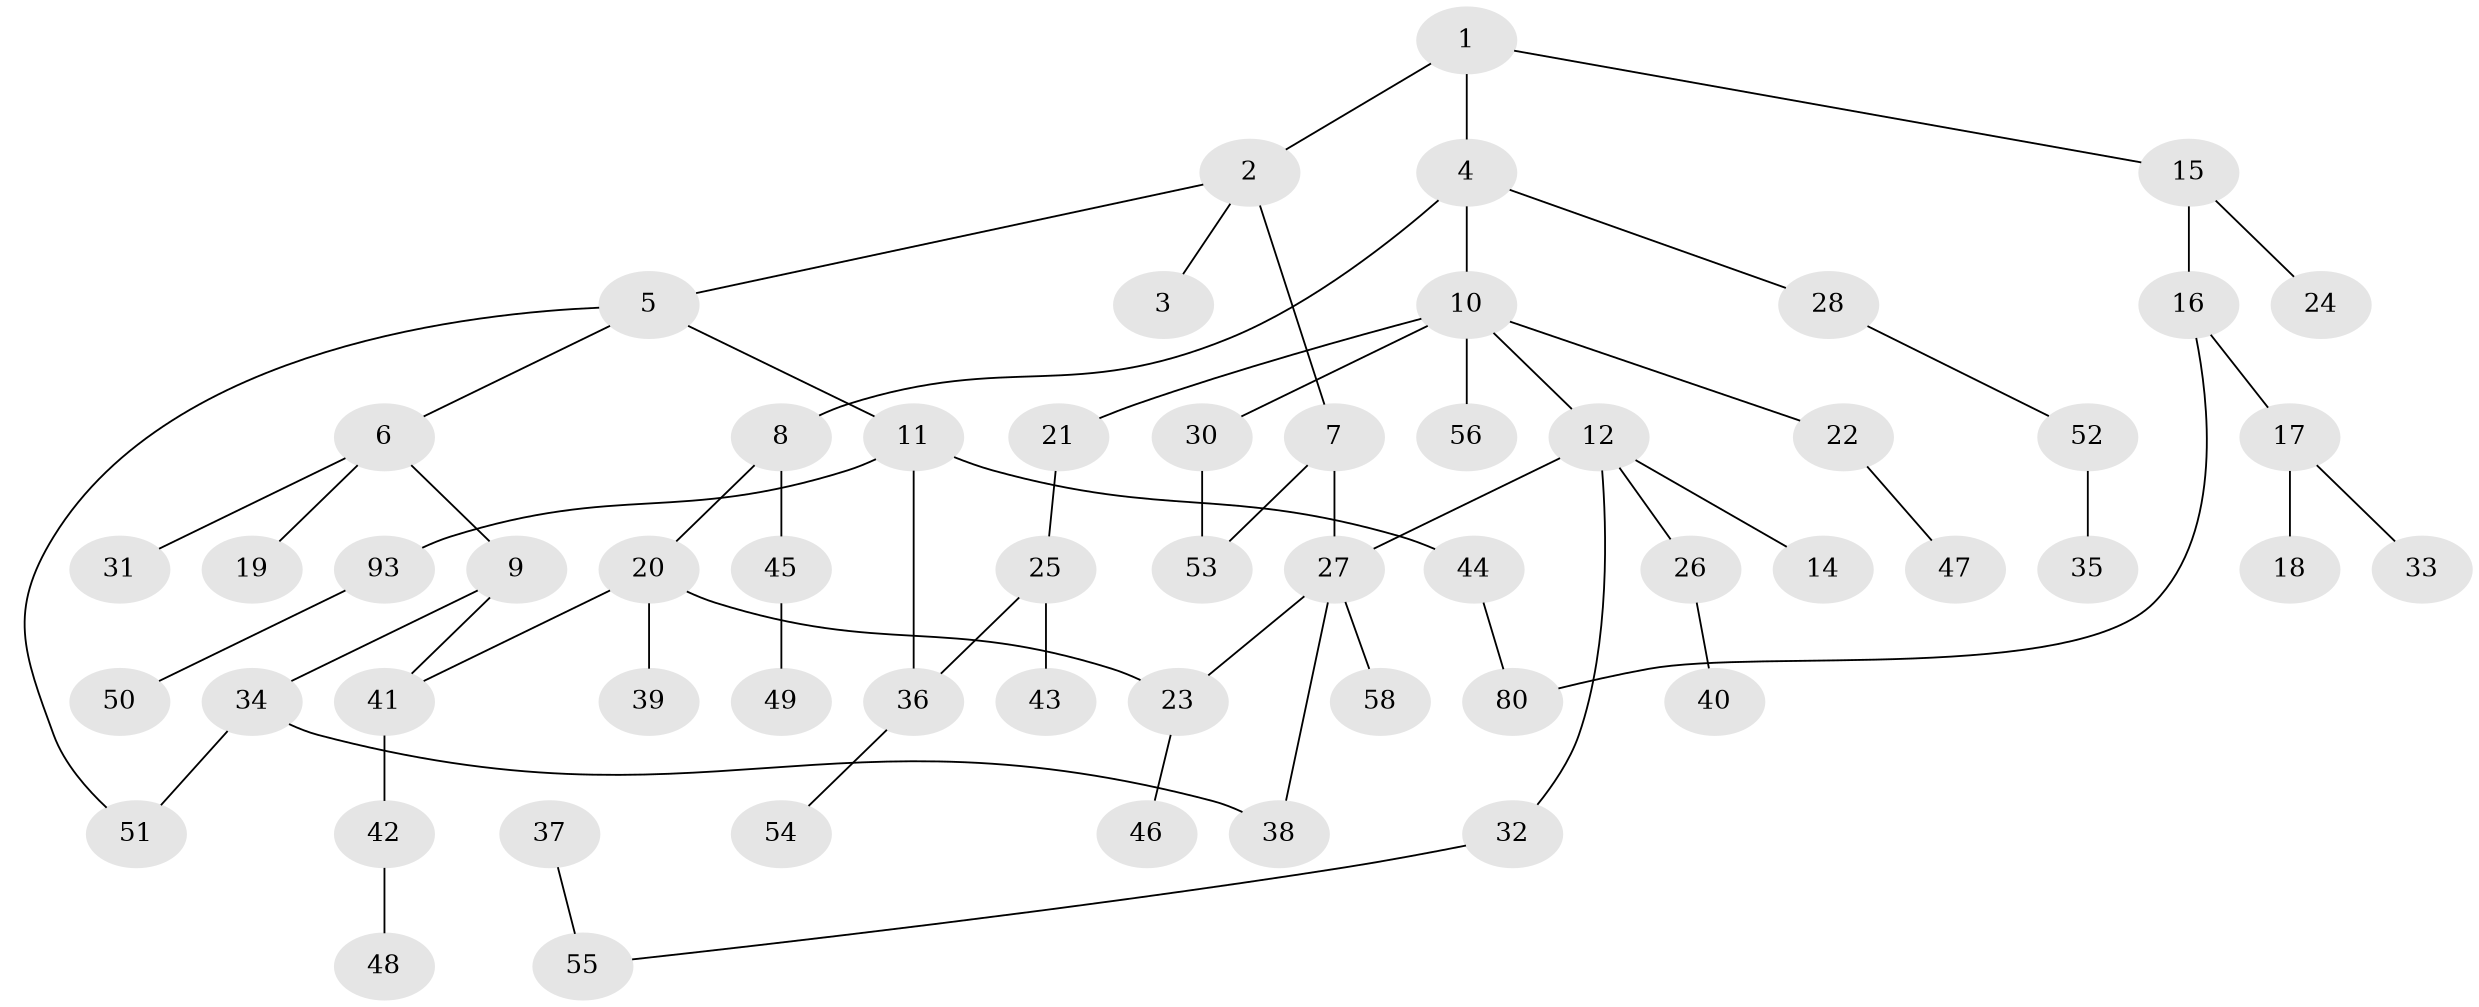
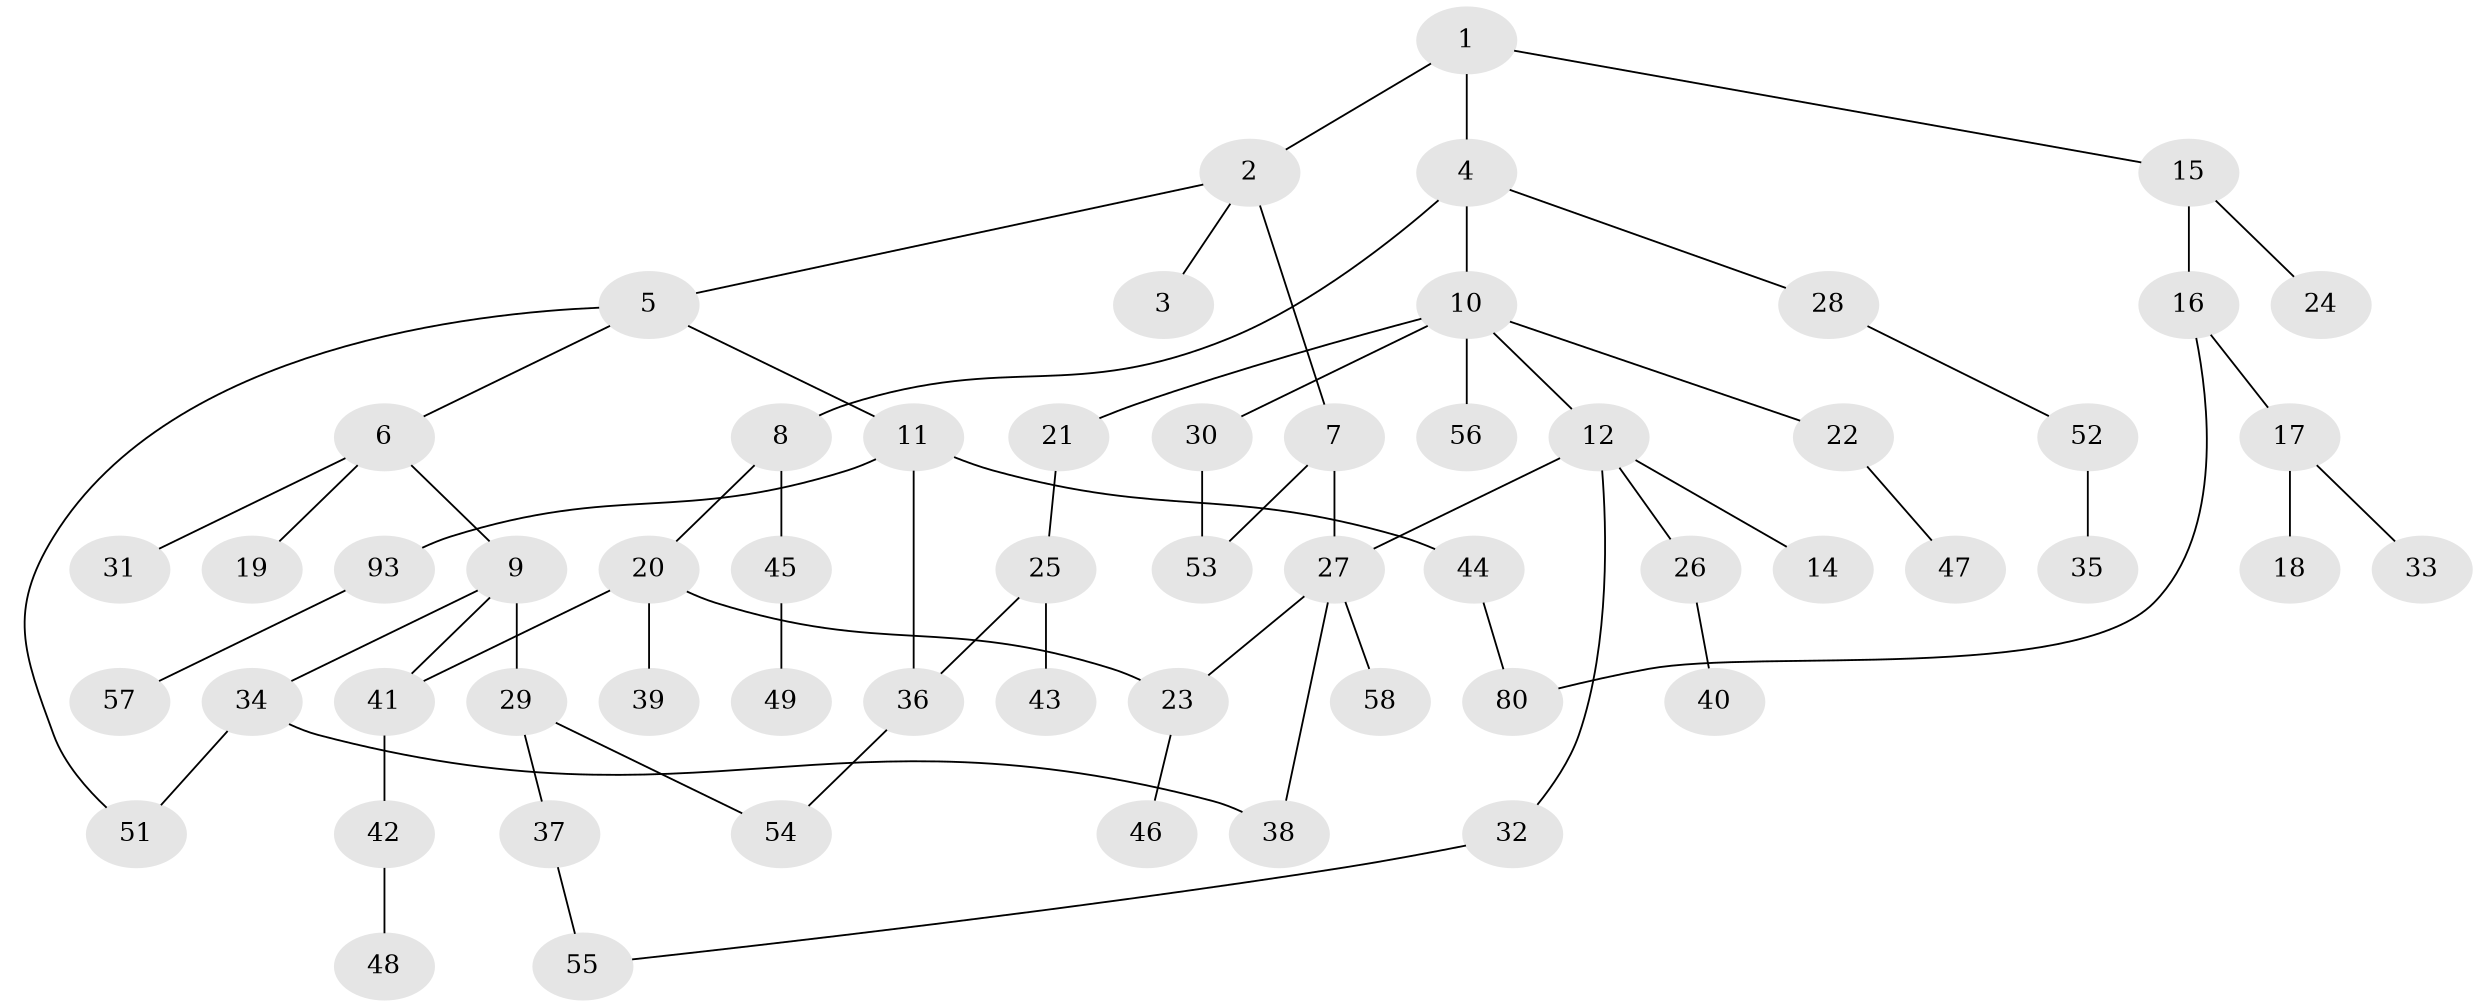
(120, 702) -> (120, 702)
none -> (517, 702)
